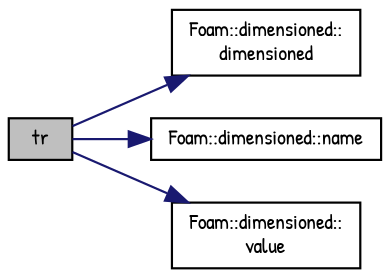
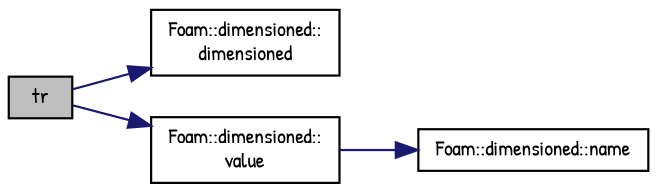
(101, 139) -> (368, 150)
